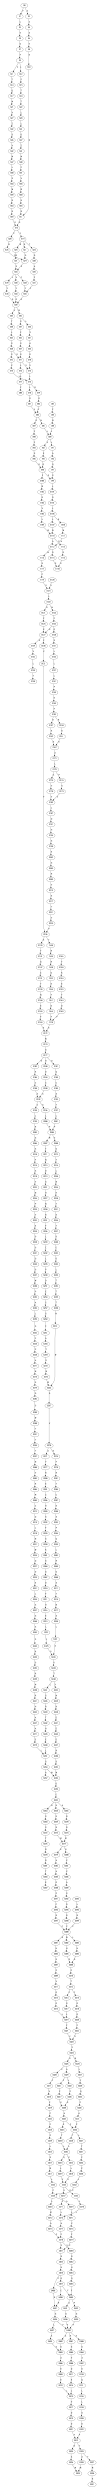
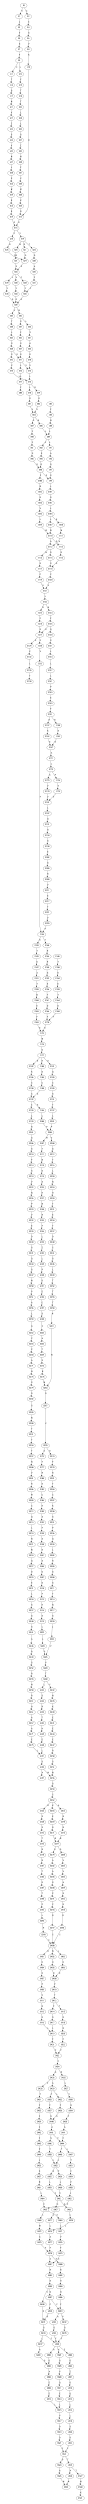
none -> (50, 574)
none -> (42, 1899)
